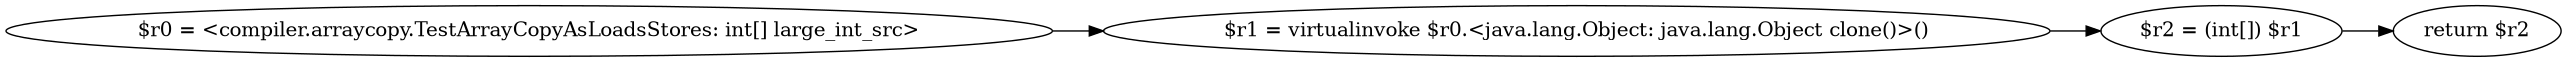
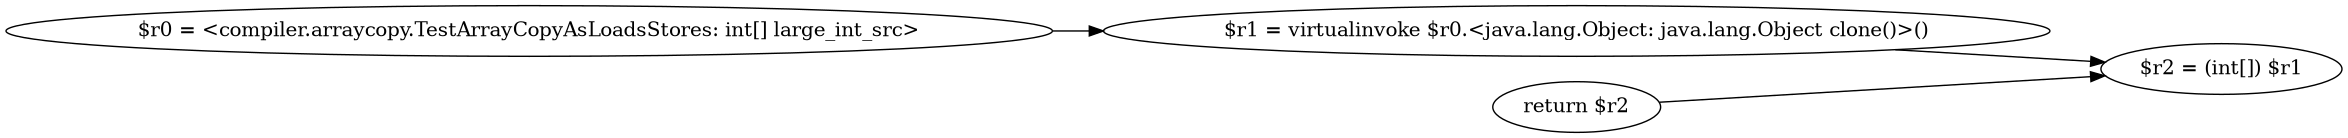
(2361, 31) -> (1875, 89)
